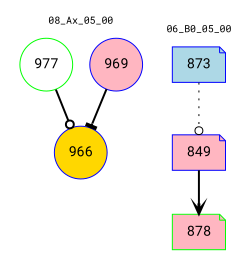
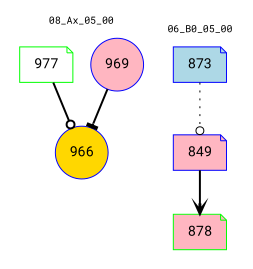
(46, 65) -> (46, 65)
